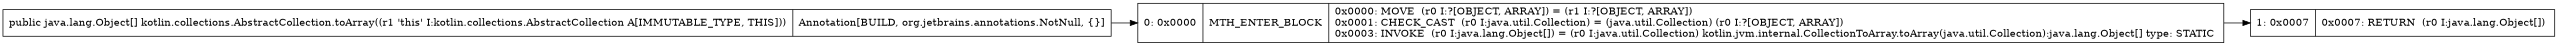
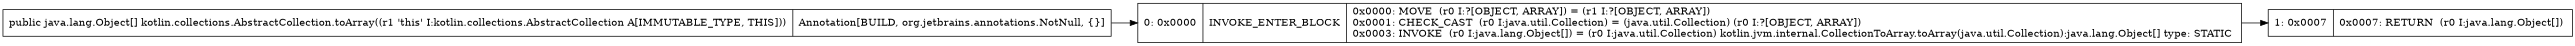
(1266, 23) -> (1275, 23)
